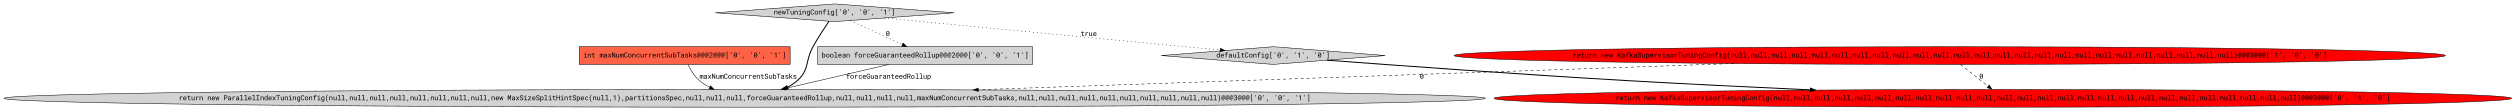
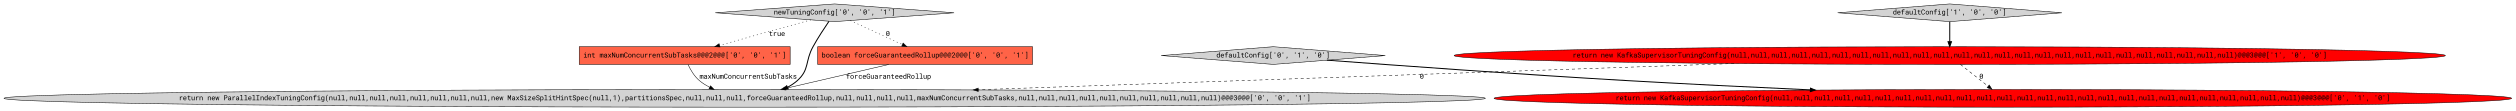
none -> (1950, 13)
(1052, 34) -> (765, 33)
(925, 56) -> (925, 56)
